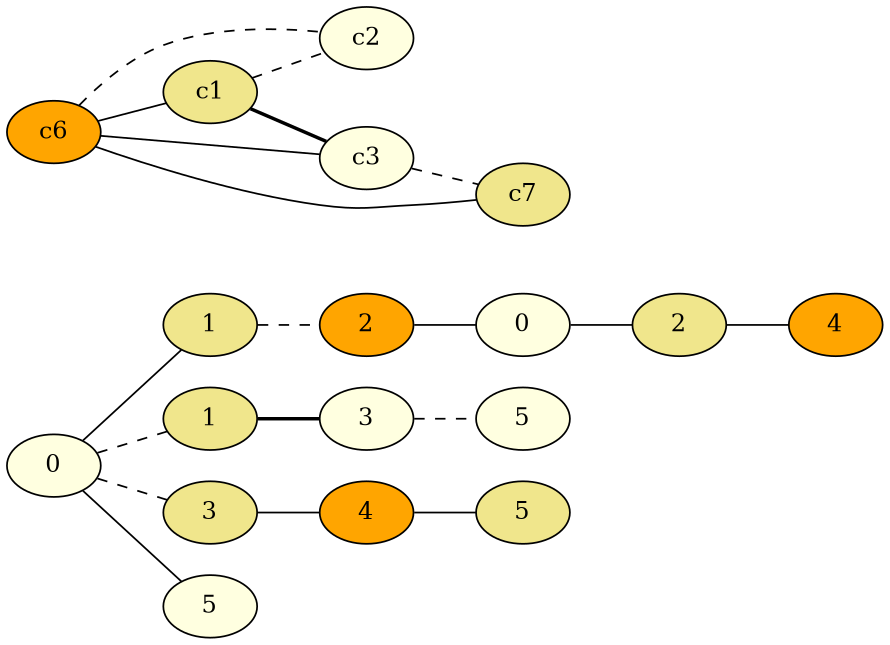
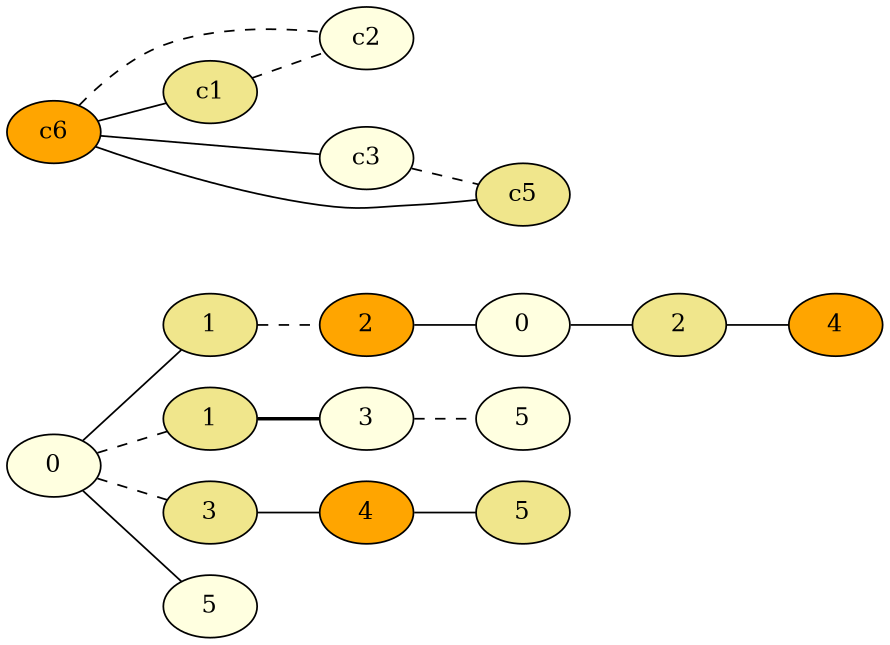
(288, 125) -> none
(523, 195) -> (523, 195)
